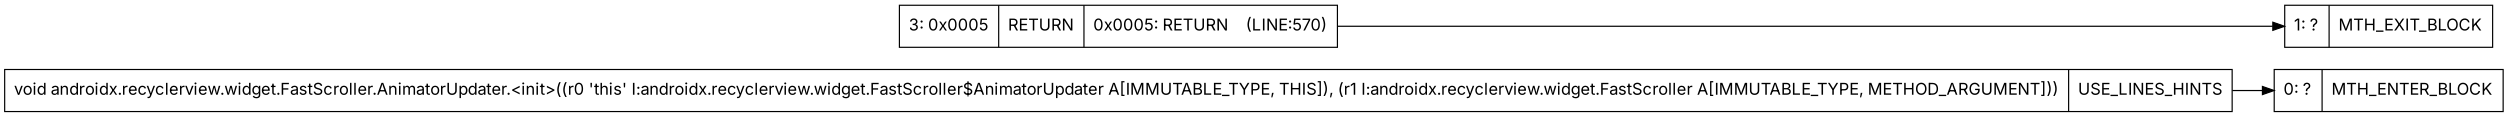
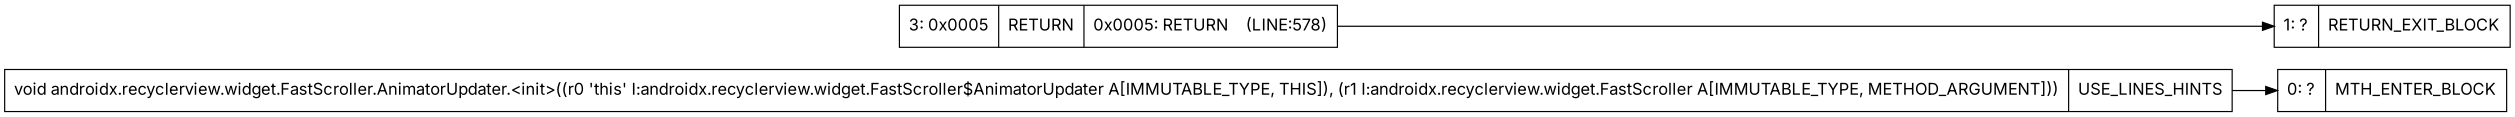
(1211, 26) -> (1211, 26)
(2411, 26) -> (2414, 26)
